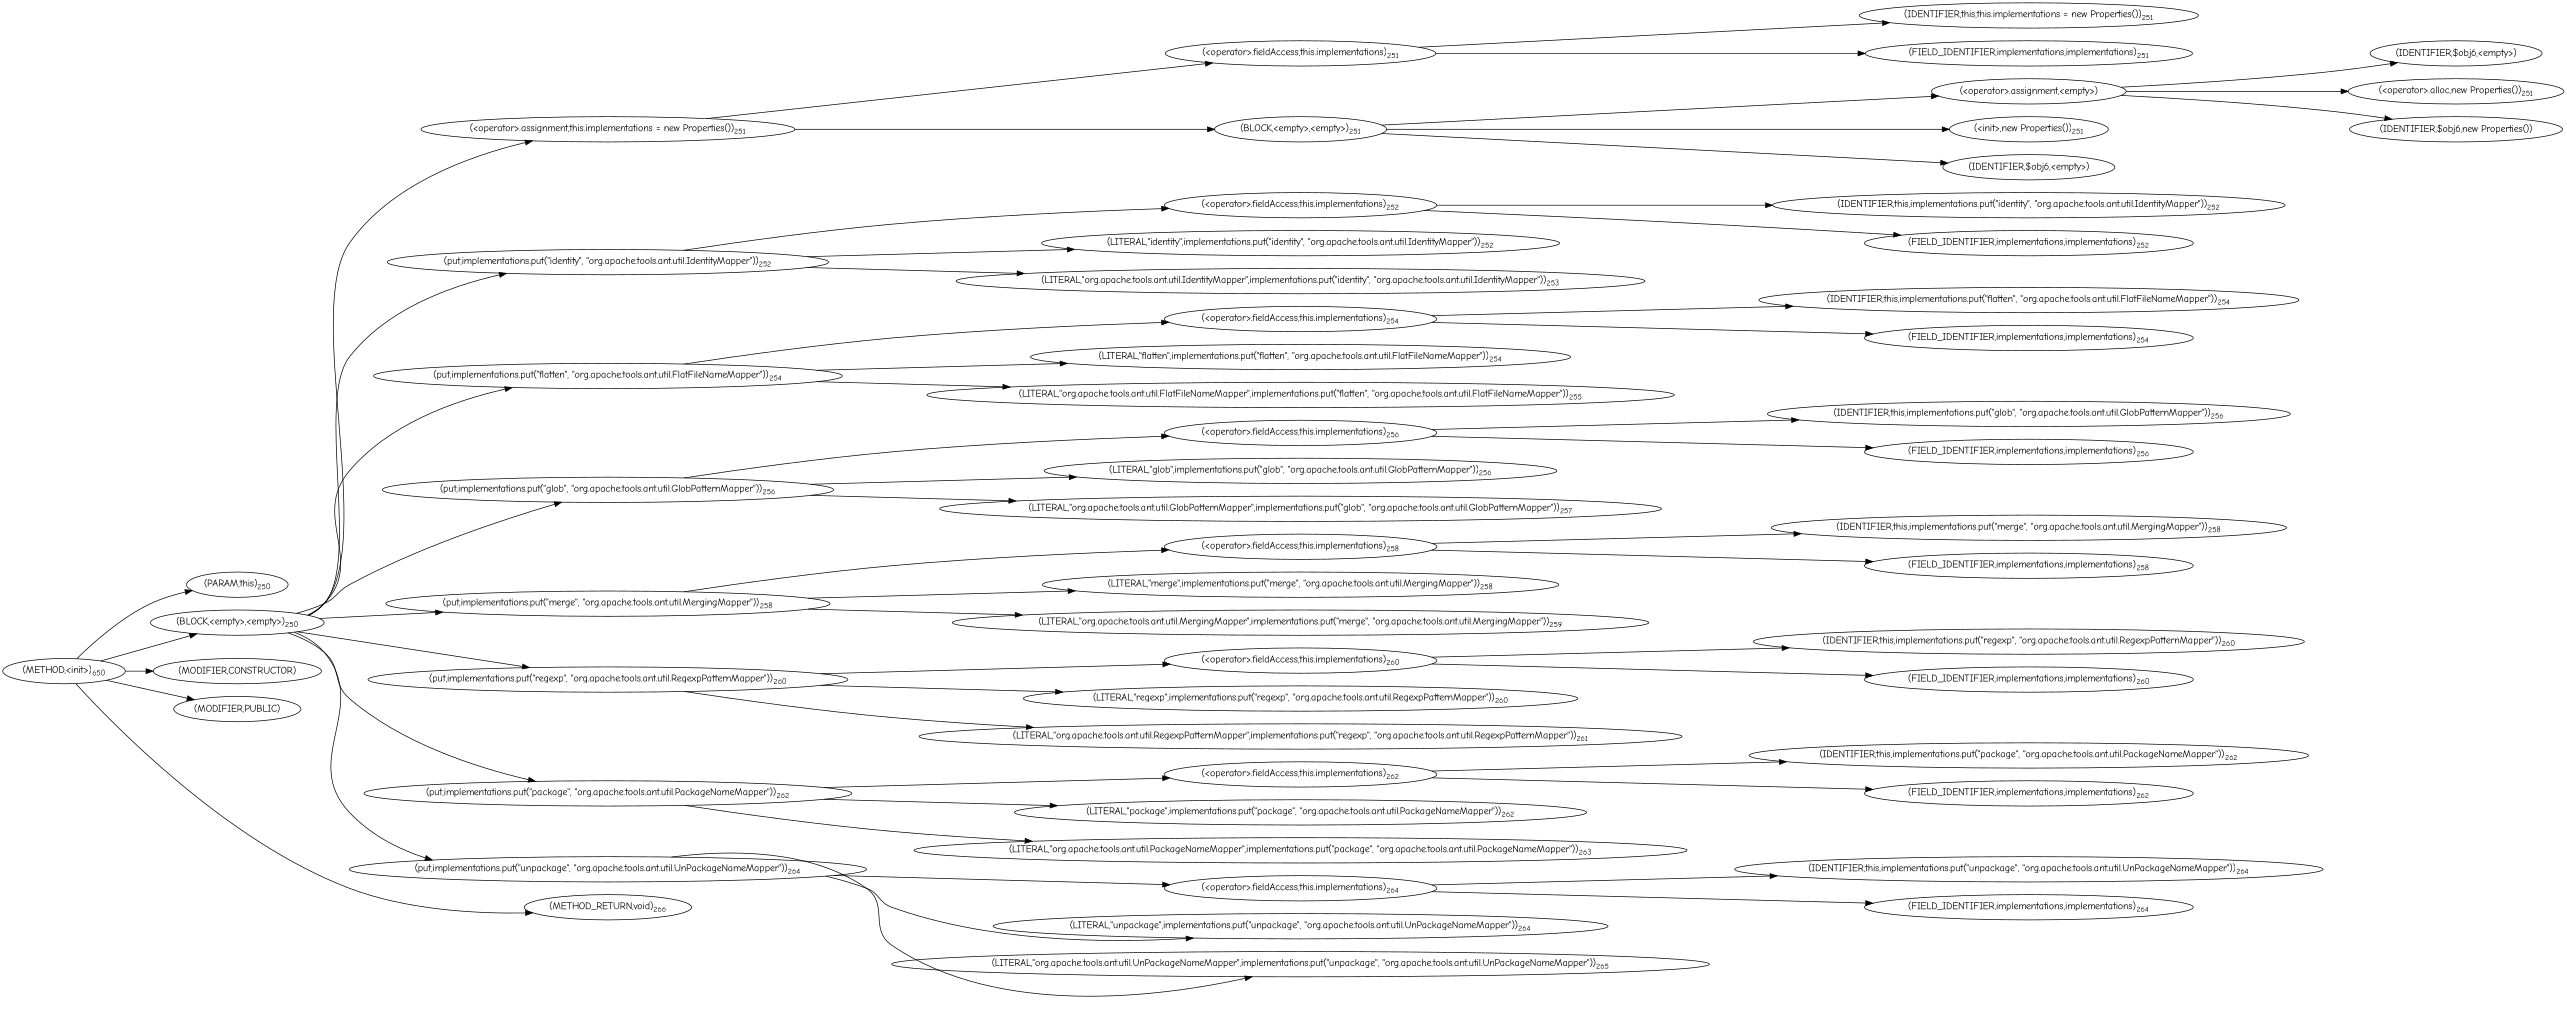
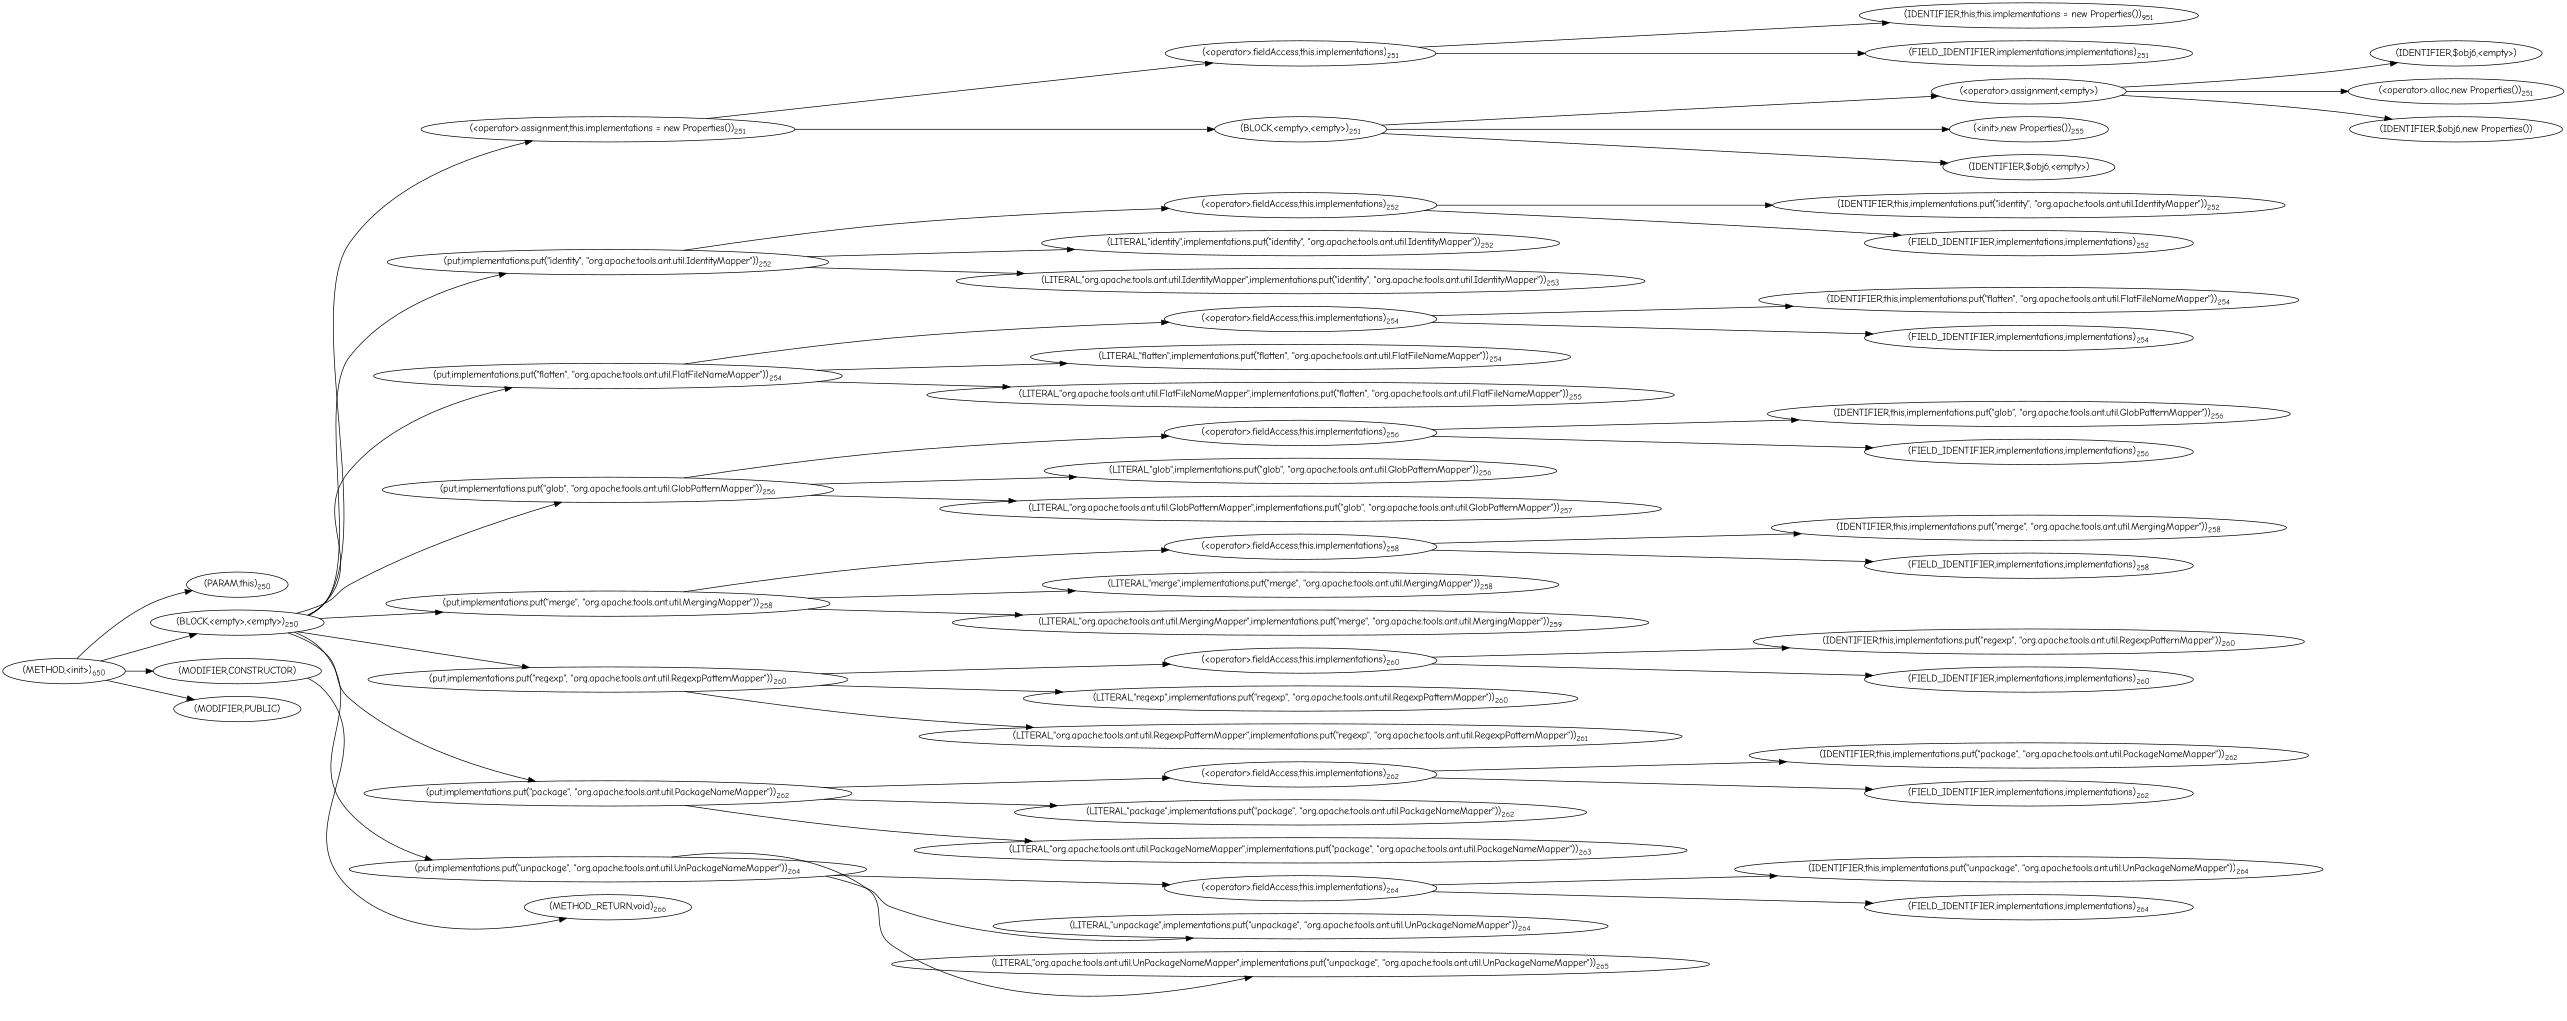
(2148, 14) -> (2148, 14)
(2078, 128) -> (2078, 128)
(275, 851) -> (346, 884)
